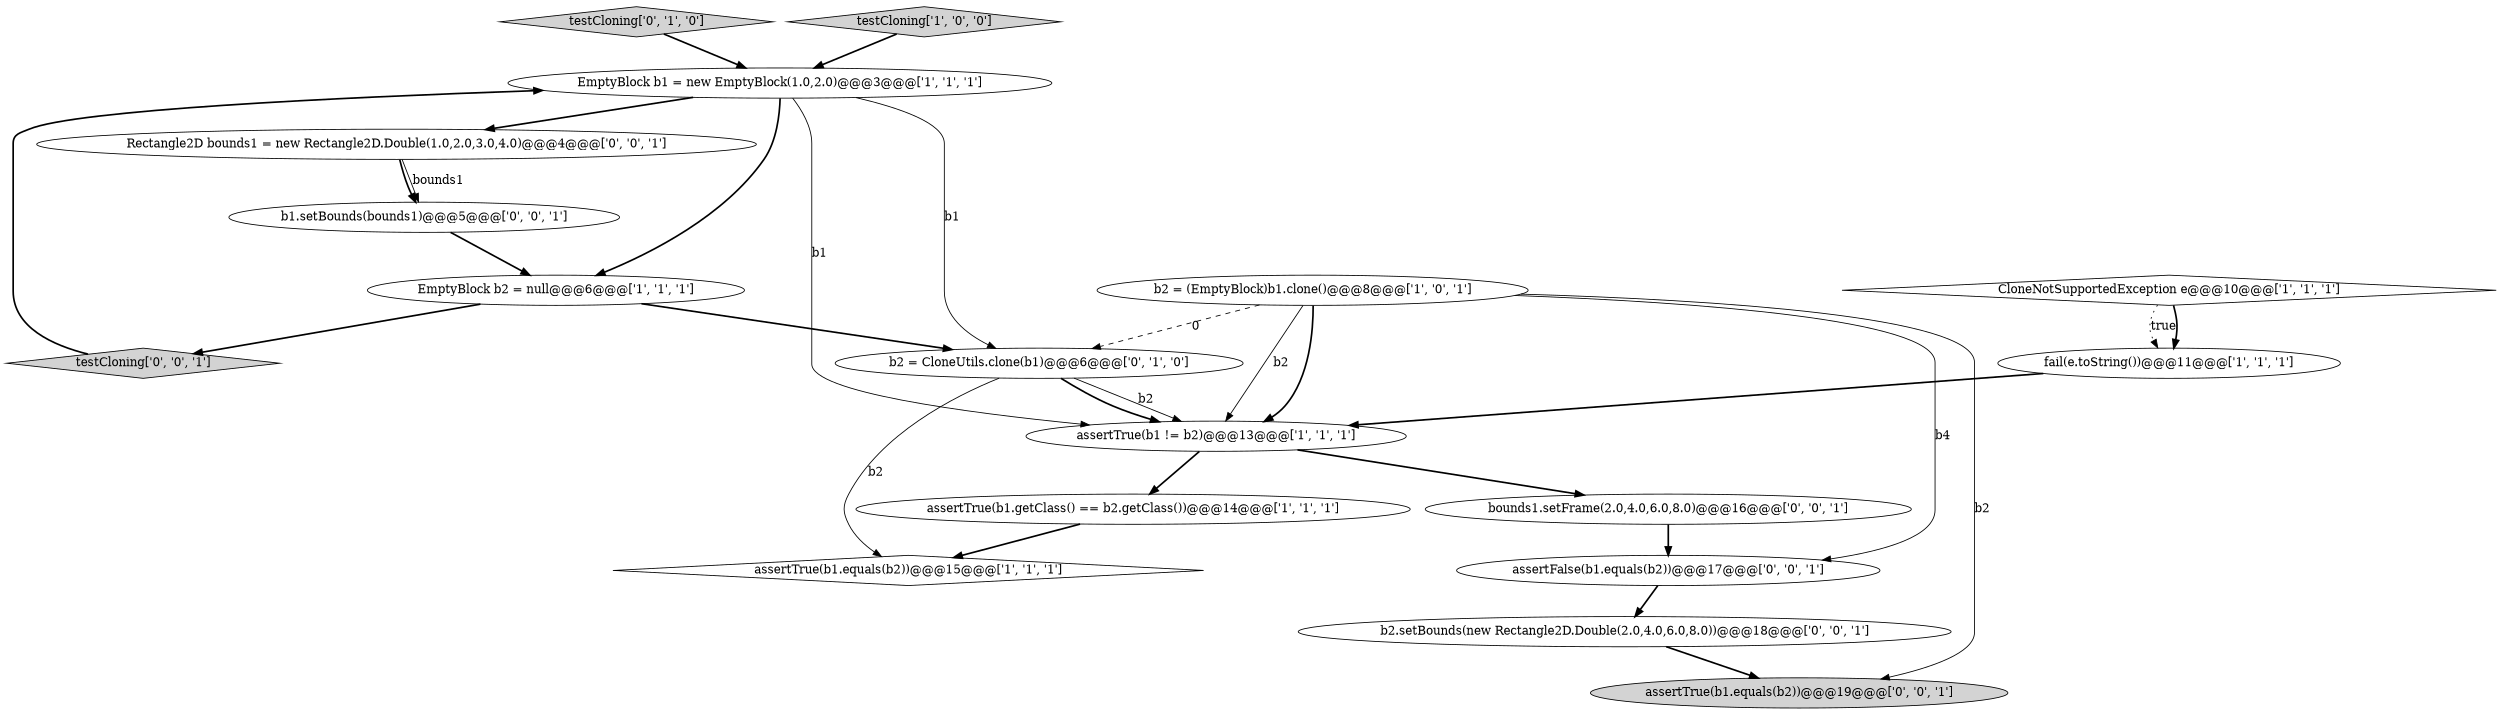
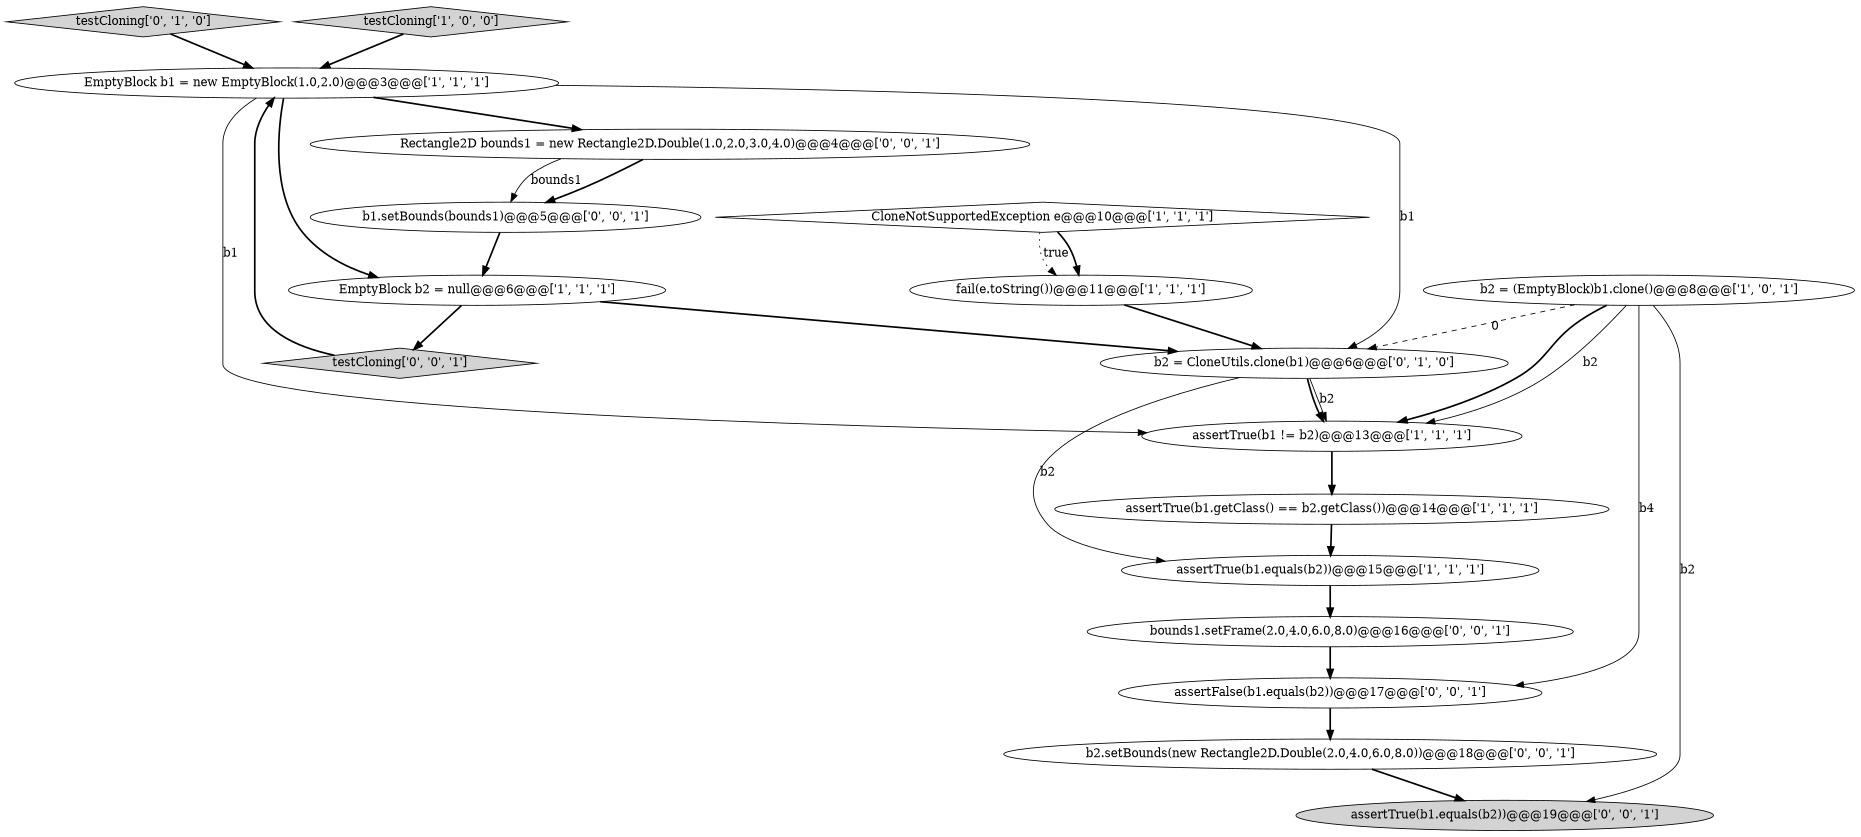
(1701, 399) -> (1188, 325)
(1436, 472) -> (1330, 597)
(908, 570) -> (1330, 570)
